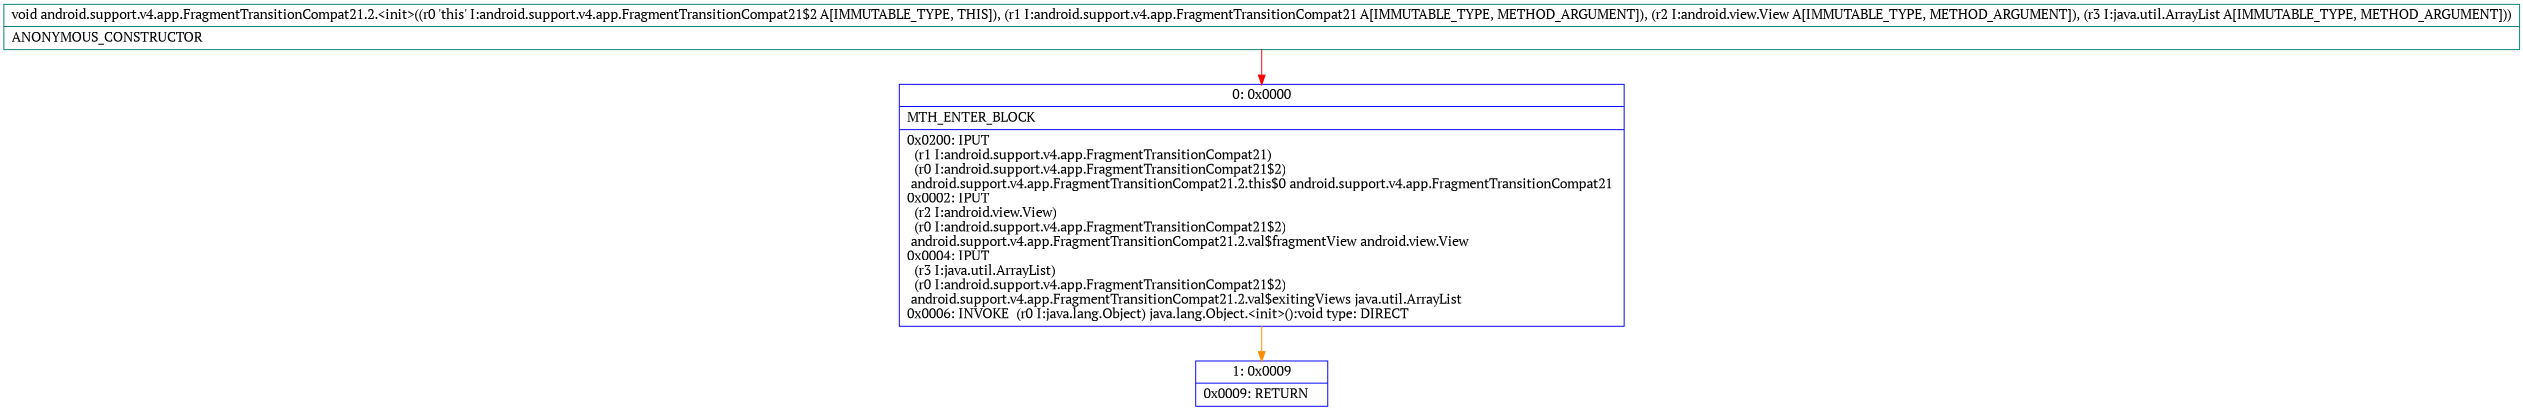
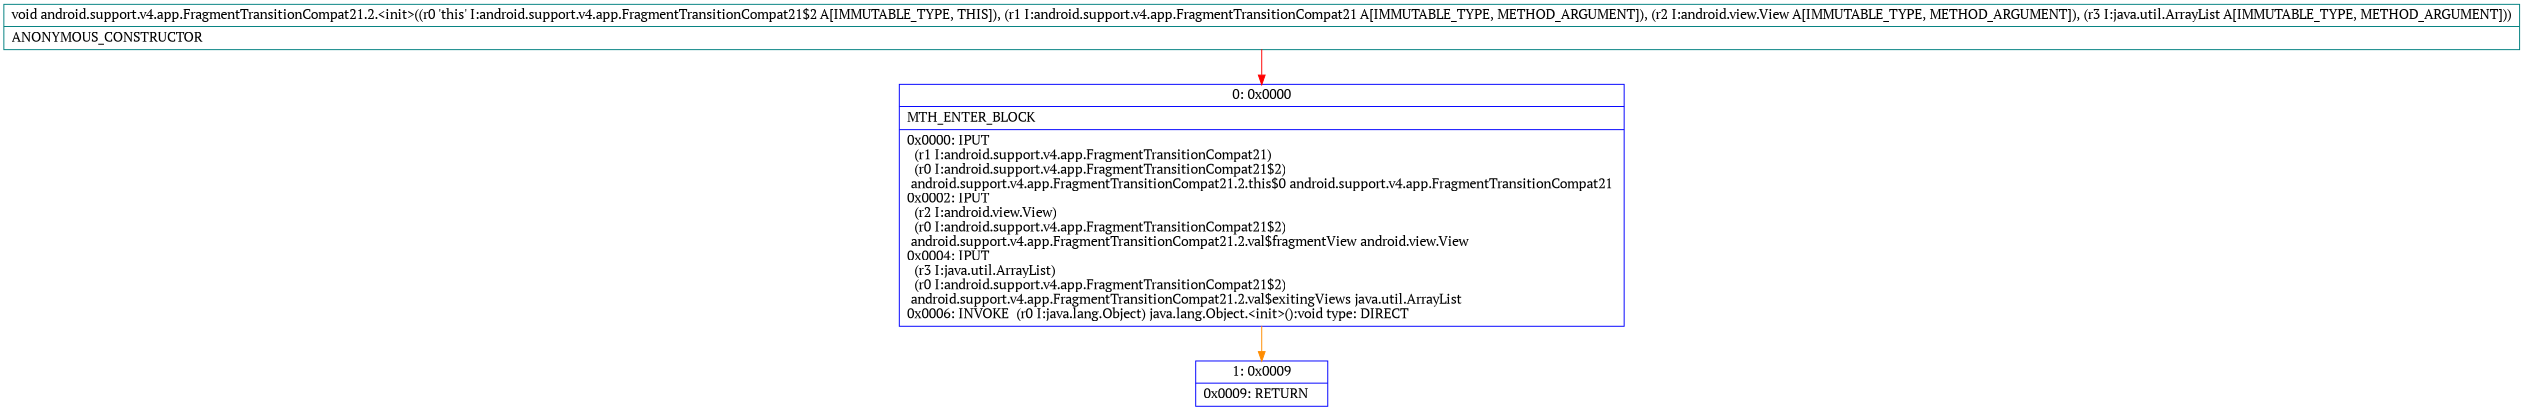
(952, 141) -> (952, 141)
